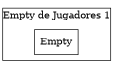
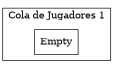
(57, 16) -> (57, 16)
